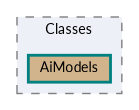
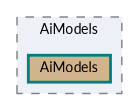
(69, 30) -> (69, 30)
